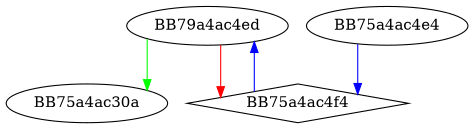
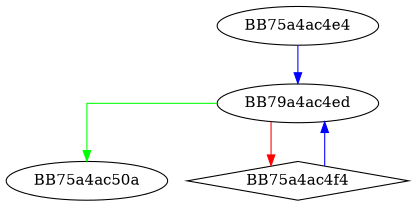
(358, 64) -> (298, 59)
(87, 103) -> (87, 181)
